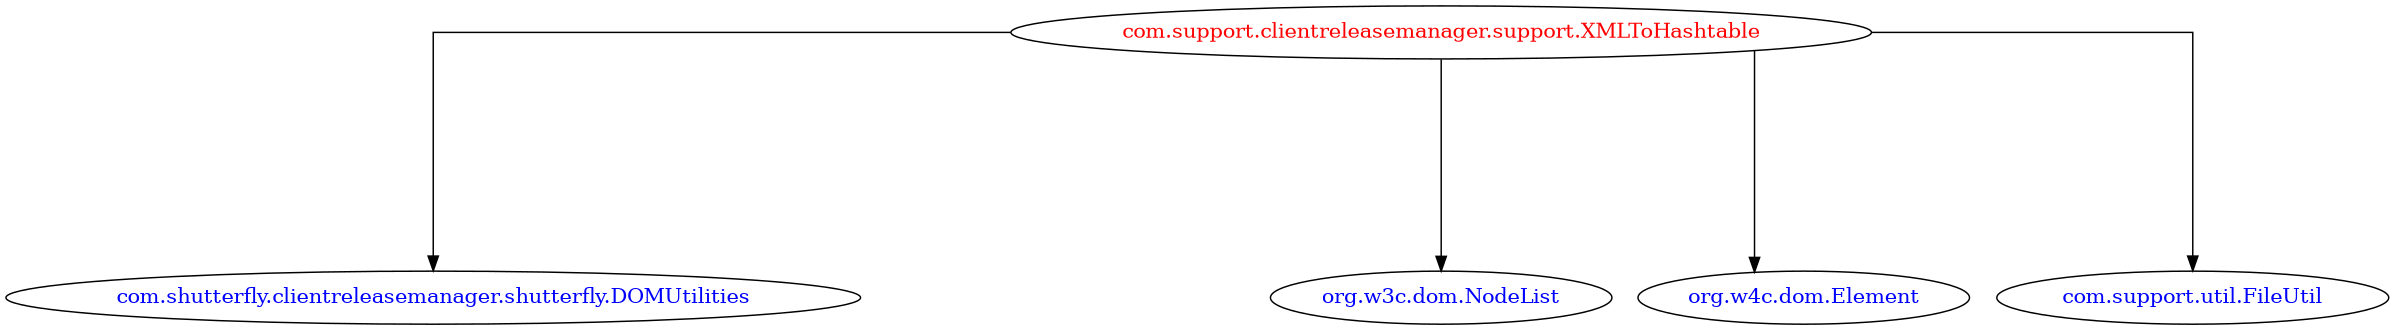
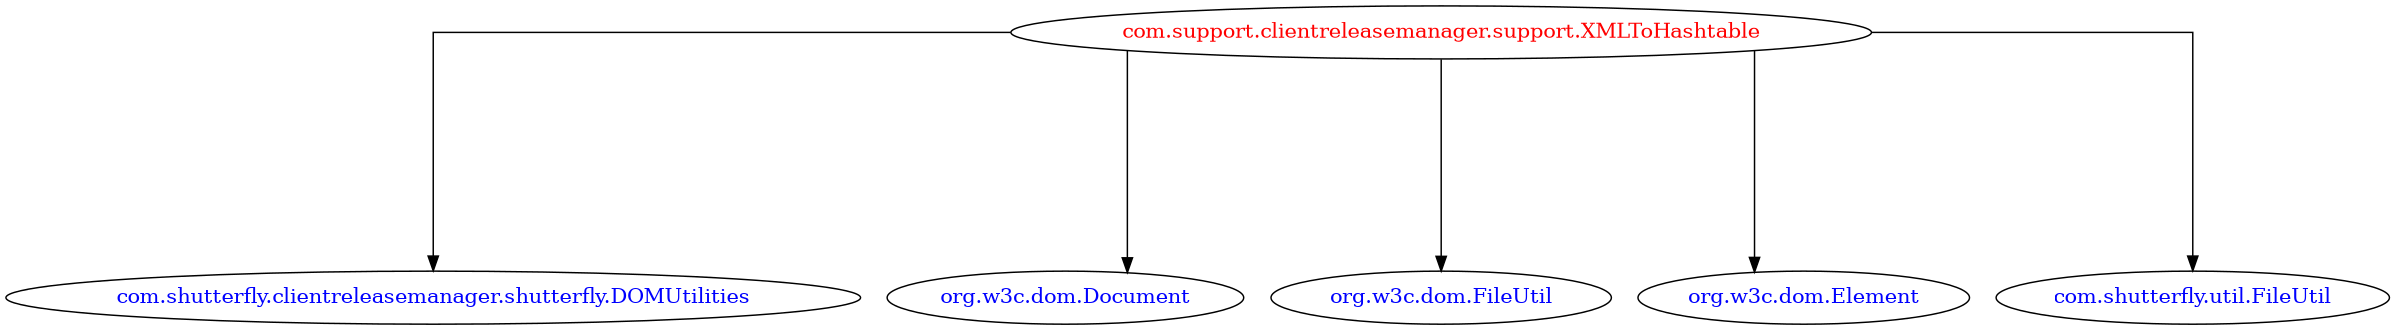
none -> (1065, 298)
(1441, 298) -> (1441, 298)
(1804, 298) -> (1804, 298)
(2193, 298) -> (2193, 298)
